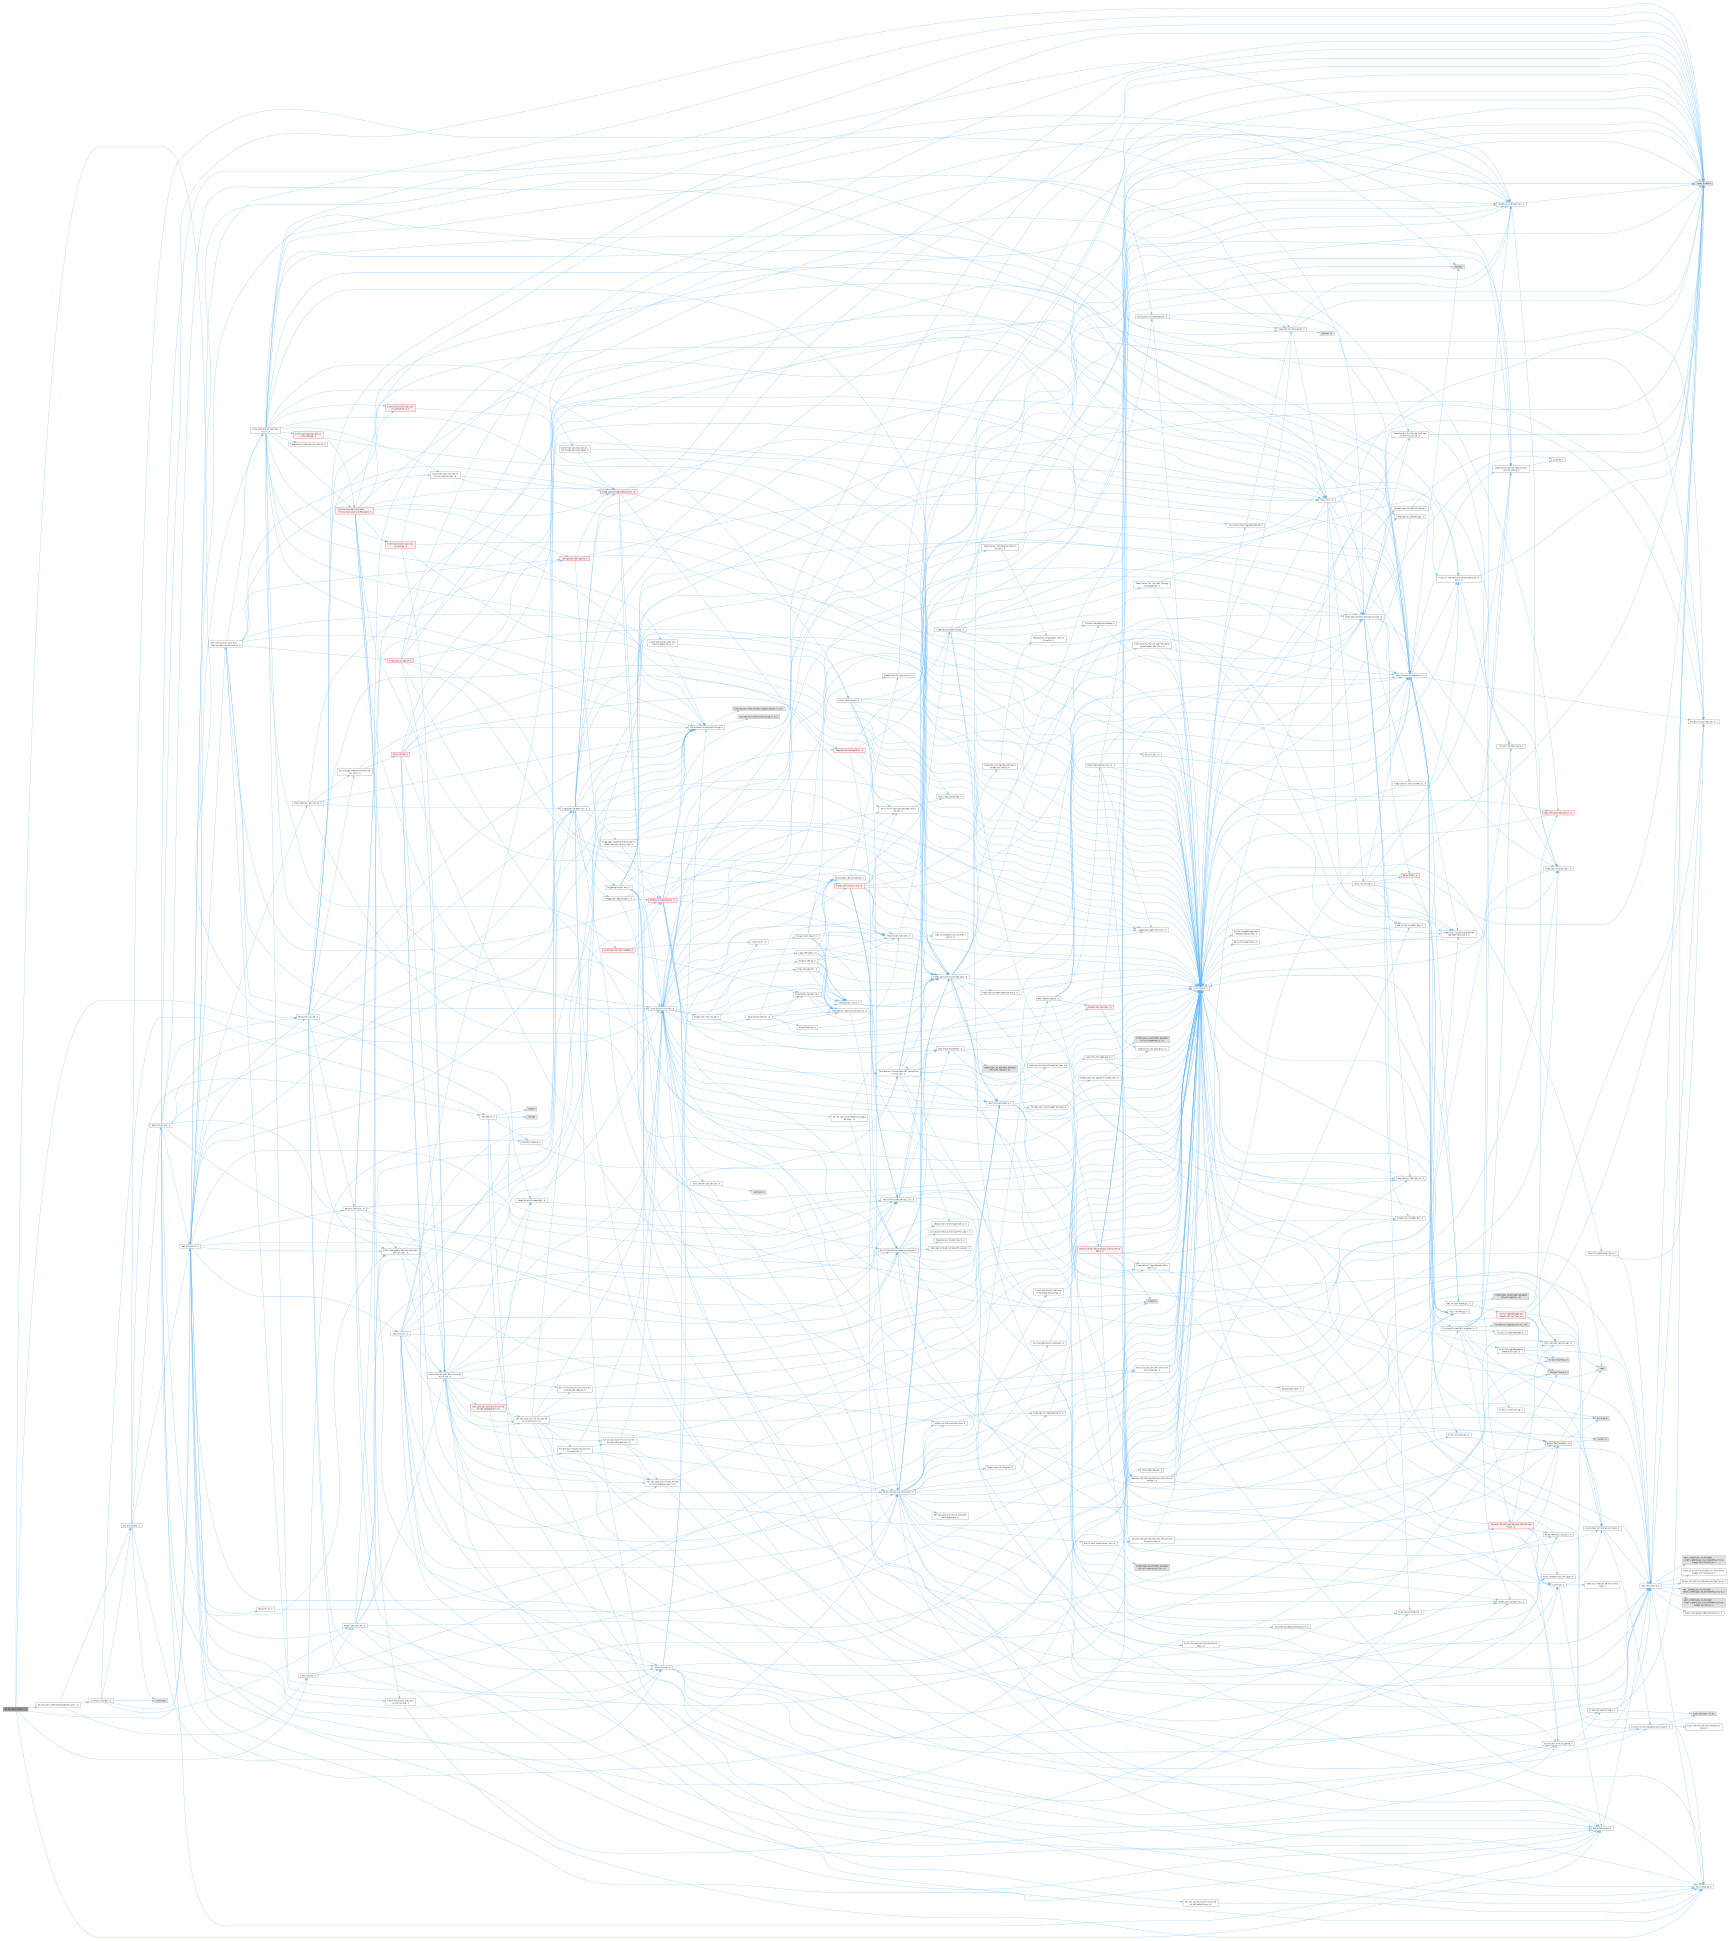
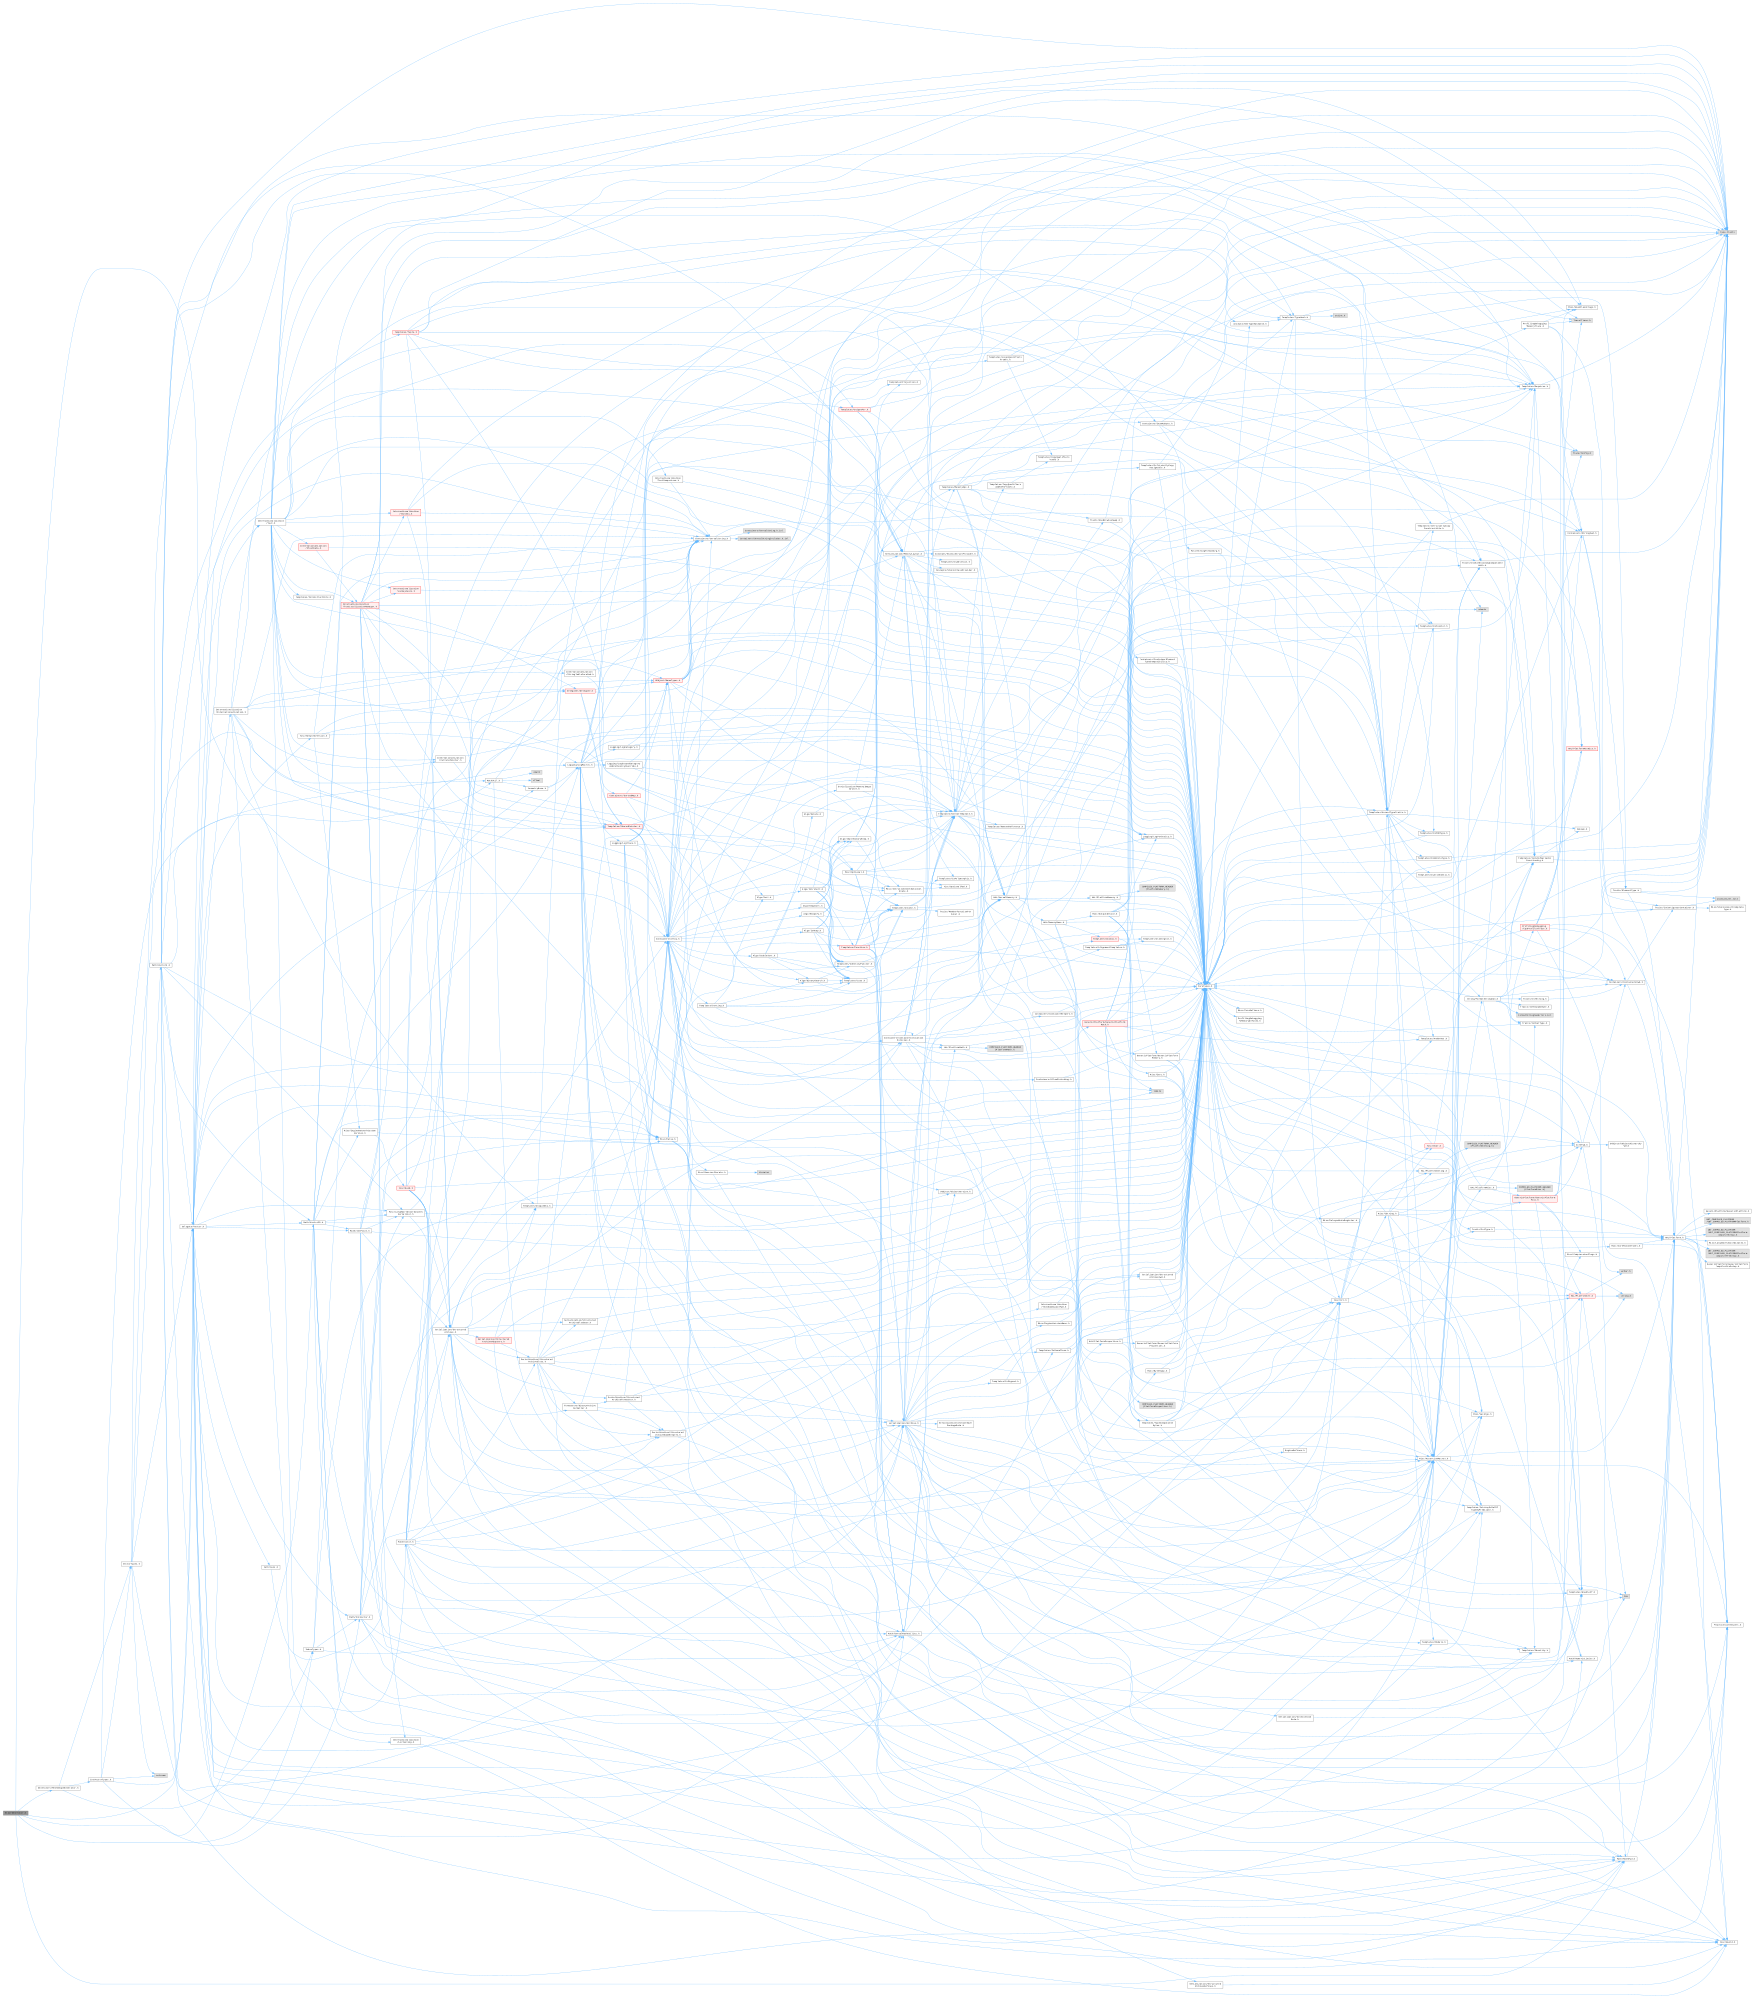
(1410, 509) -> (1434, 858)
none -> (1205, 551)
none -> (1154, 923)
(902, 1003) -> (921, 927)
none -> (1482, 1145)
(190, 1247) -> (193, 1227)
